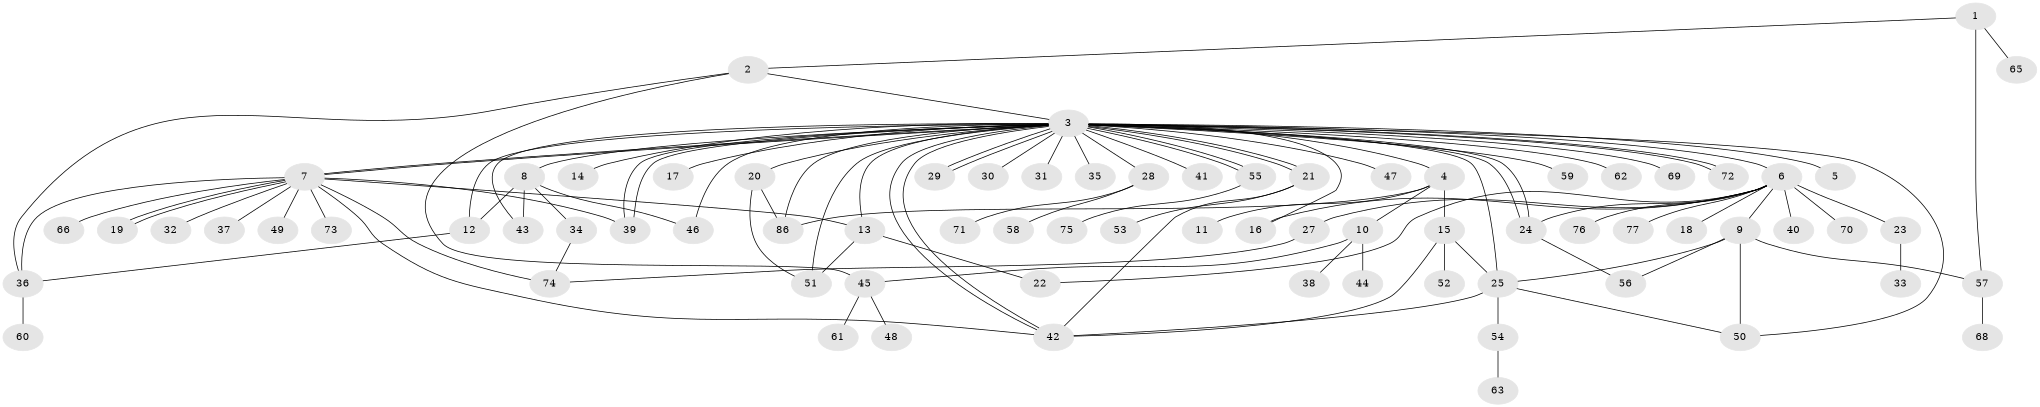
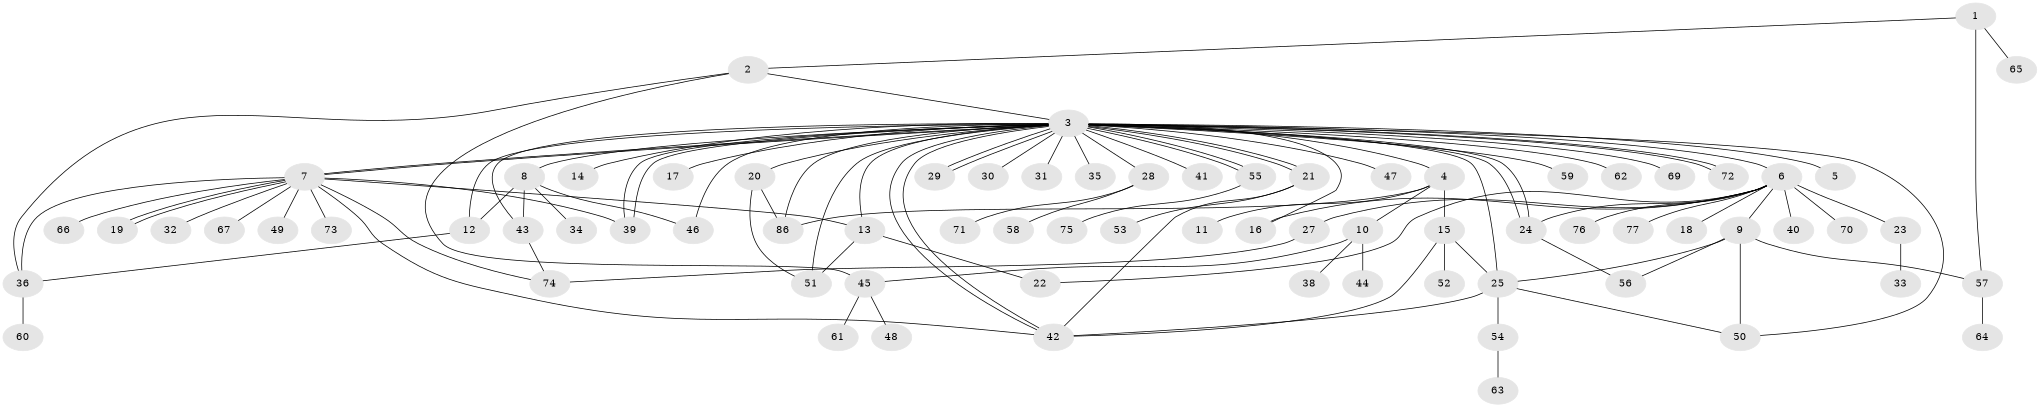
(224, 230) -> (224, 230)
(563, 257) -> (536, 256)
(1982, 337) -> (1982, 337)
